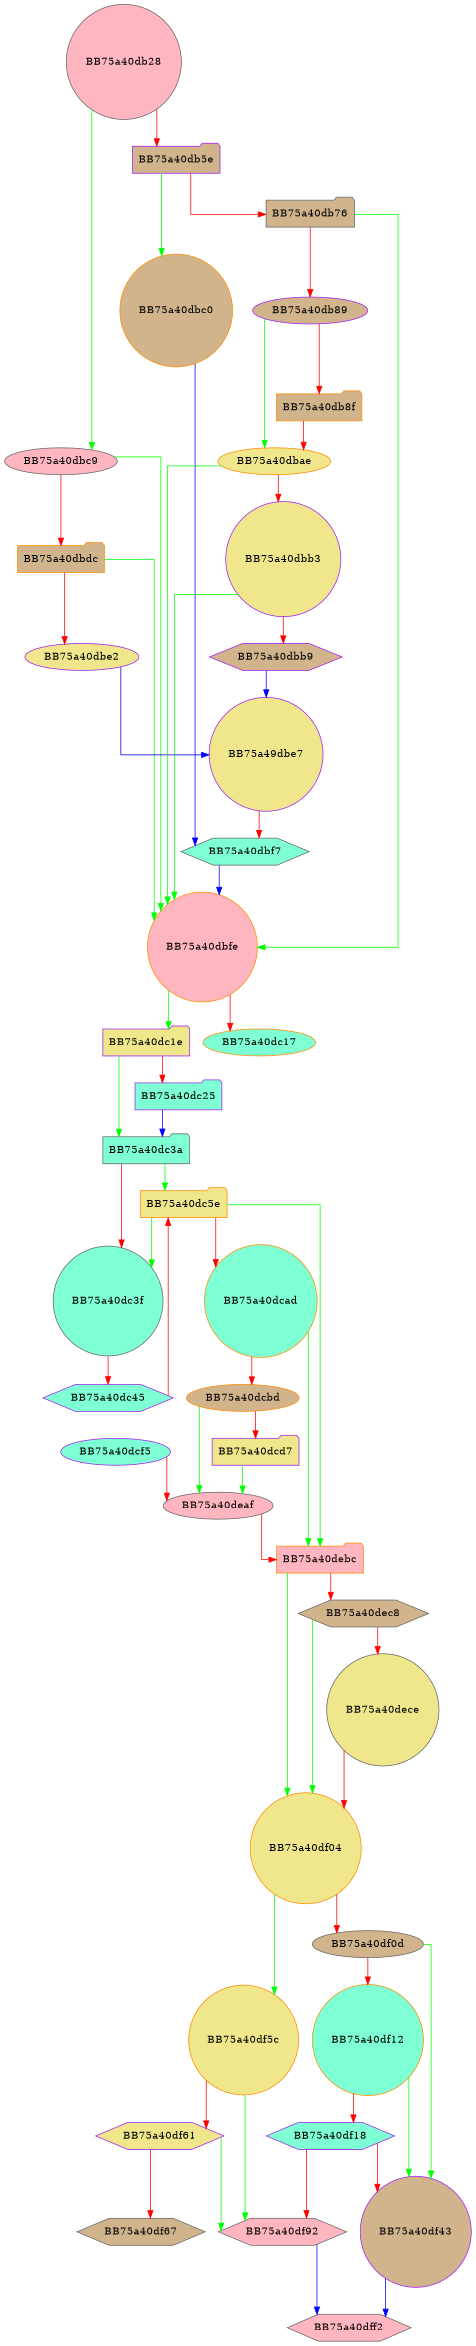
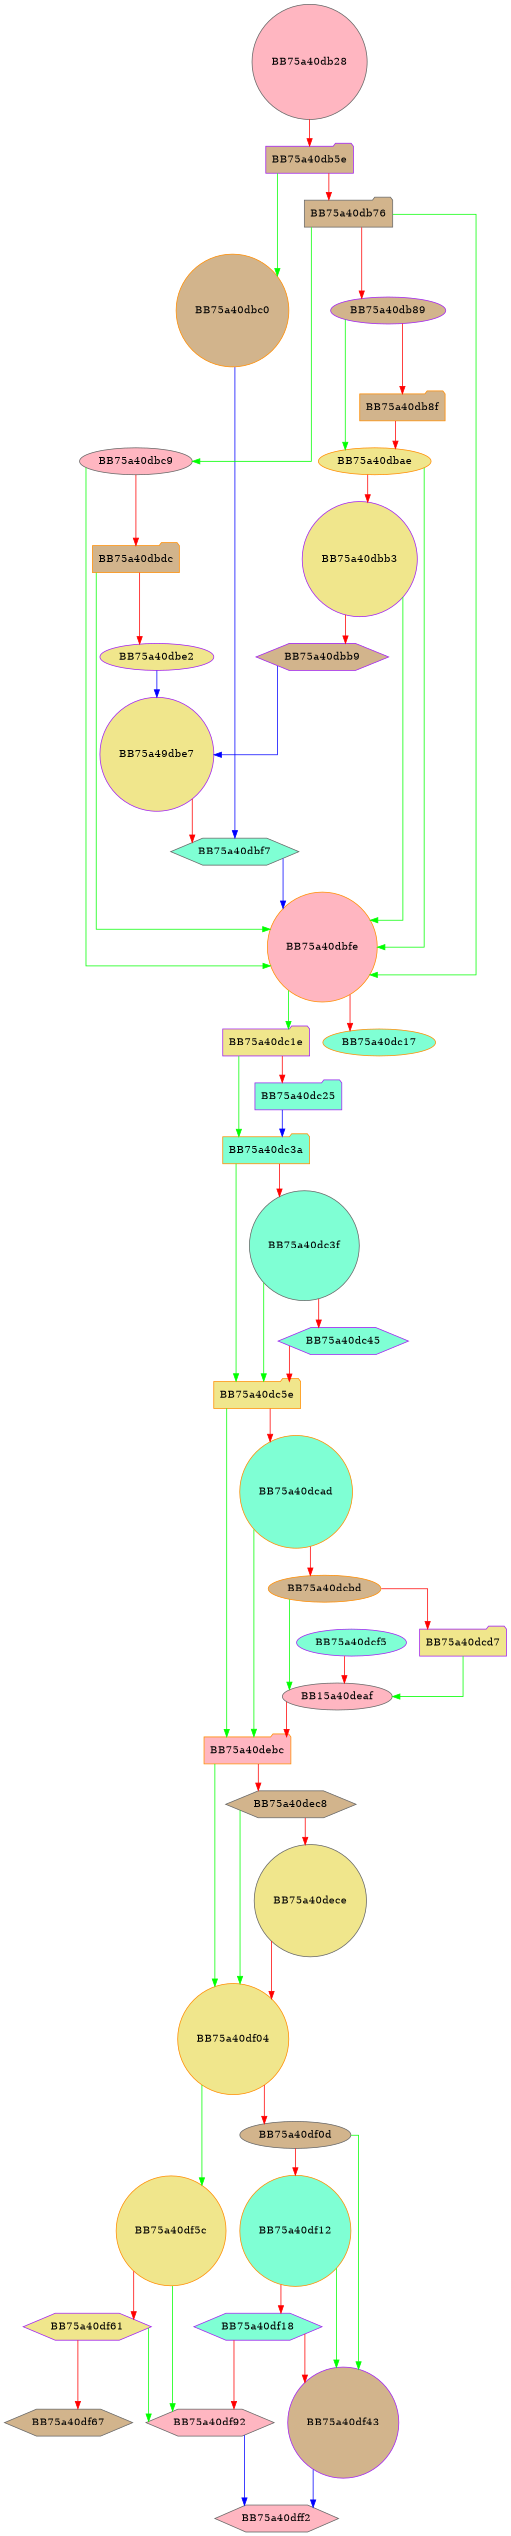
(92, 276) -> (311, 400)
(146, 1150) -> (266, 1150)
(152, 1239) -> (264, 1328)
(218, 1506) -> (337, 1697)
